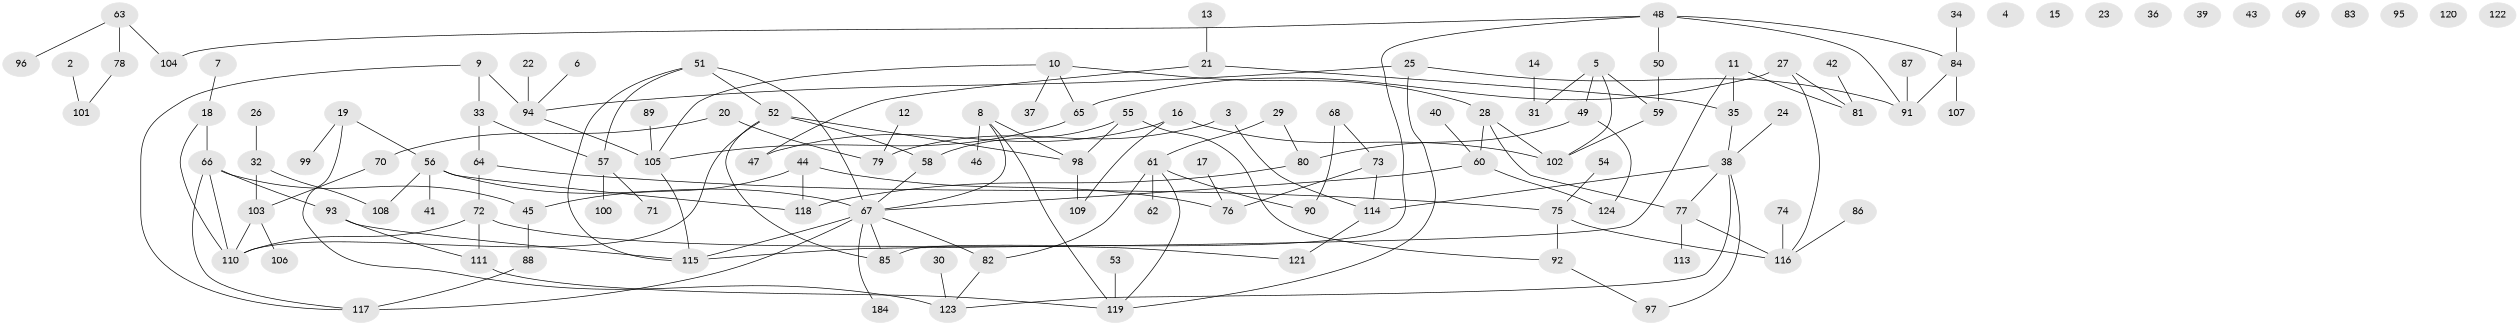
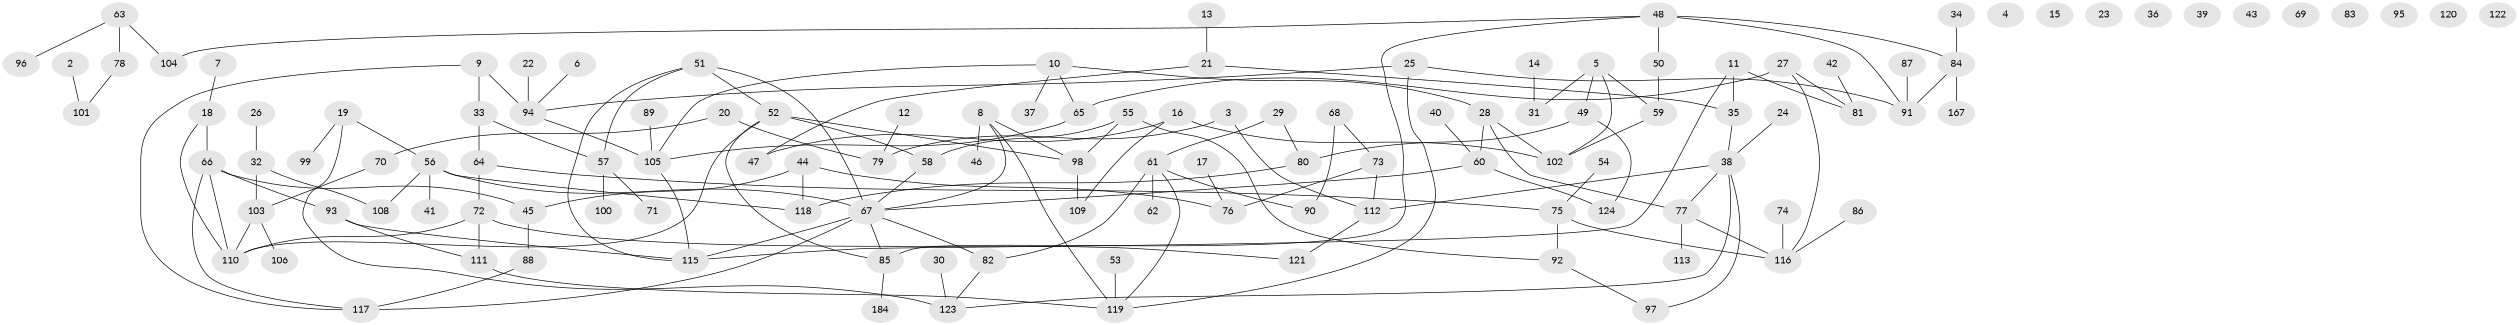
(1956, 113) -> (1956, 113)
(1372, 212) -> (1372, 212)
(859, 263) -> (883, 286)
